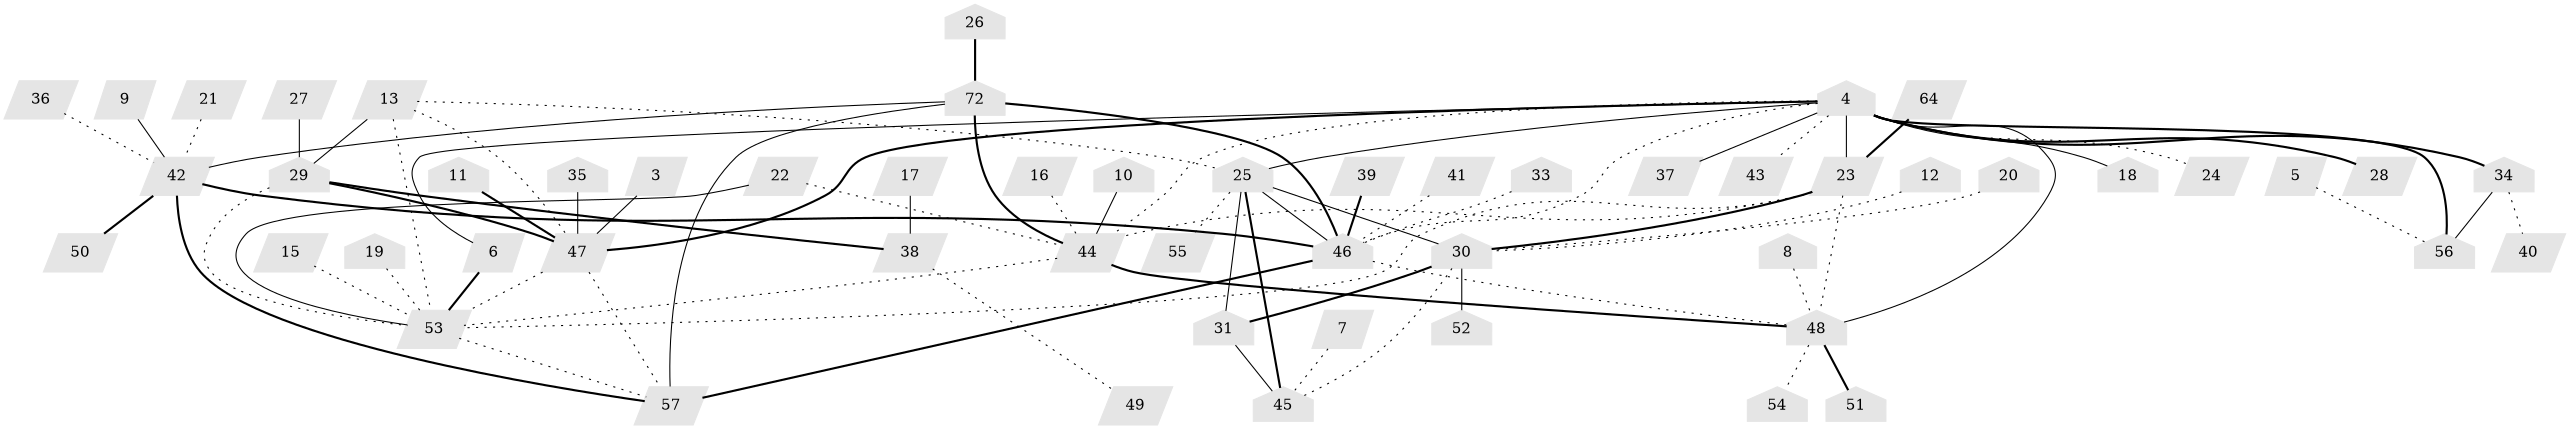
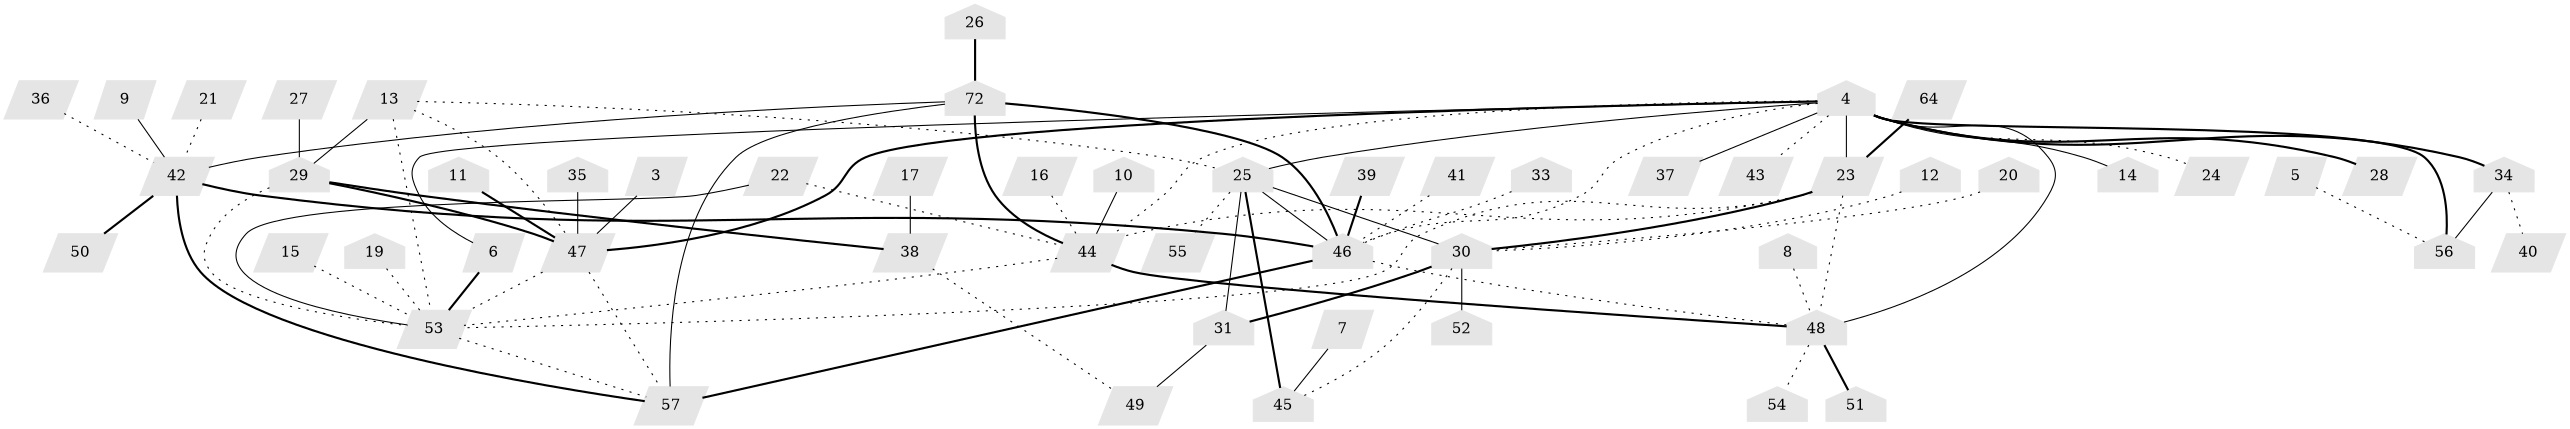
(2128, 176) -> (2128, 176)
(1254, 368) -> (1182, 366)
(1311, 370) -> (1311, 370)
